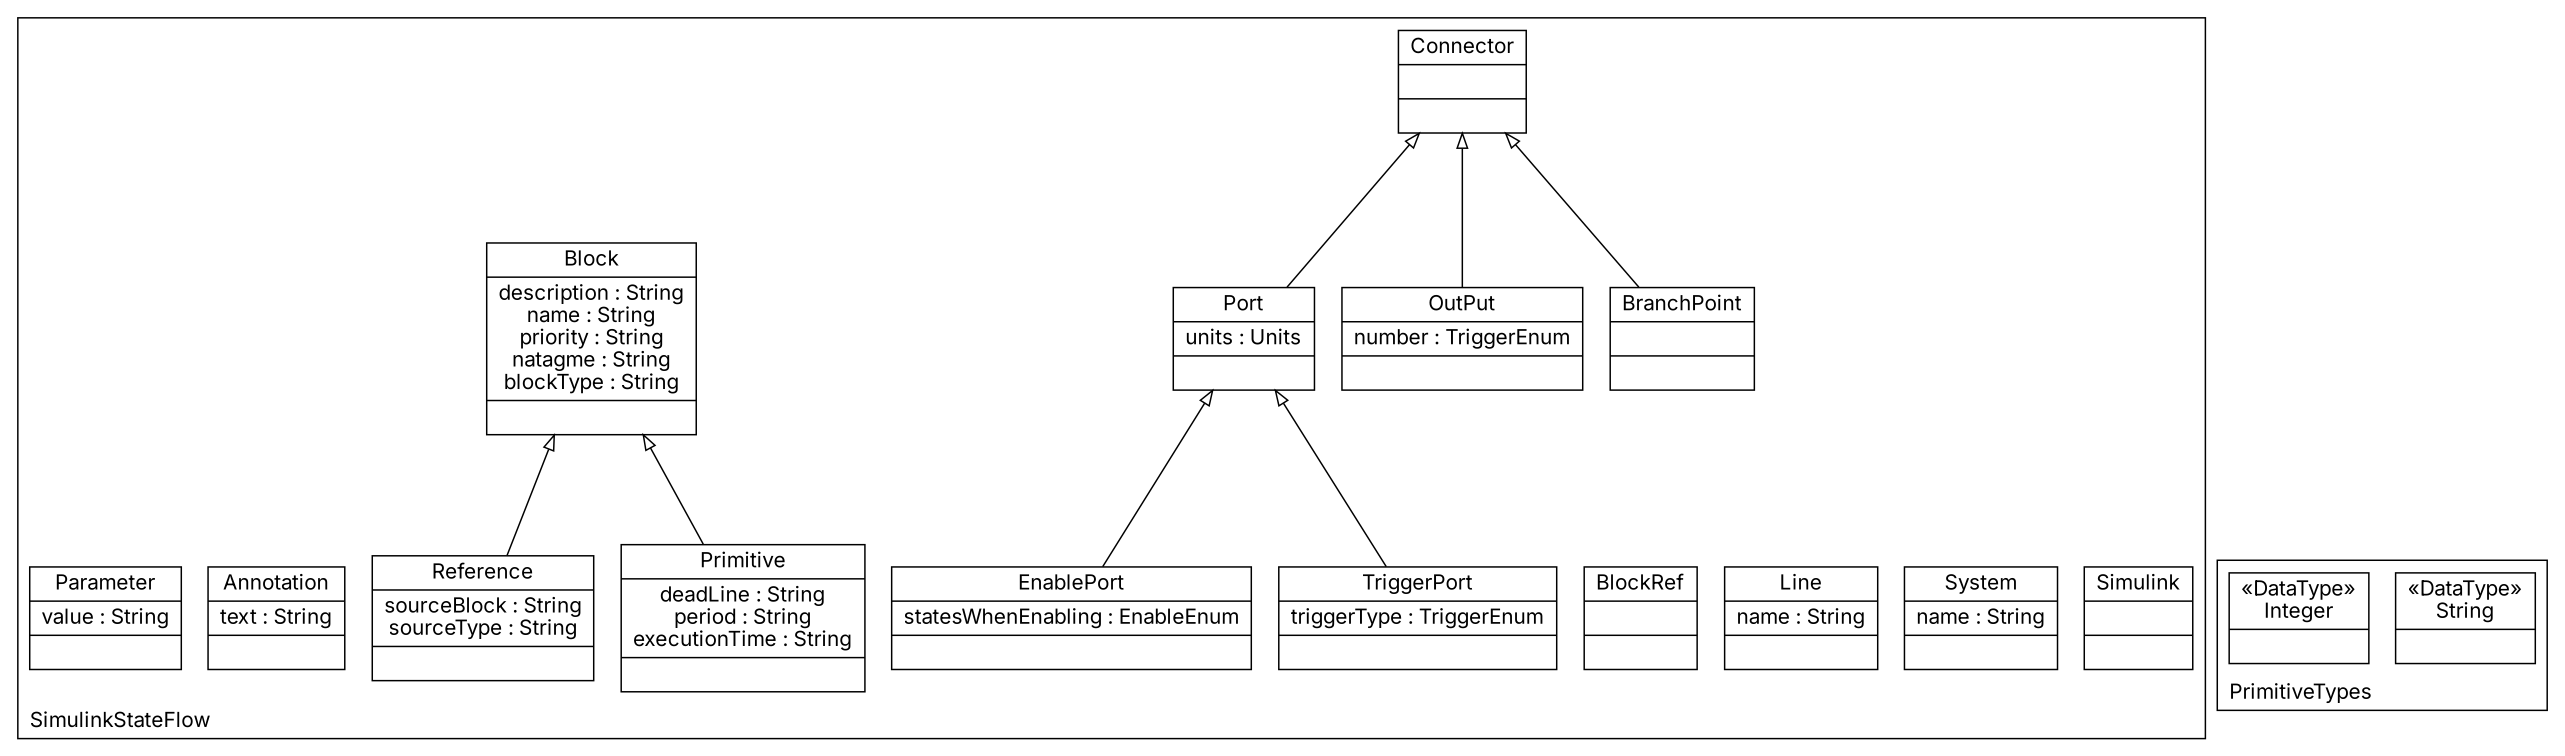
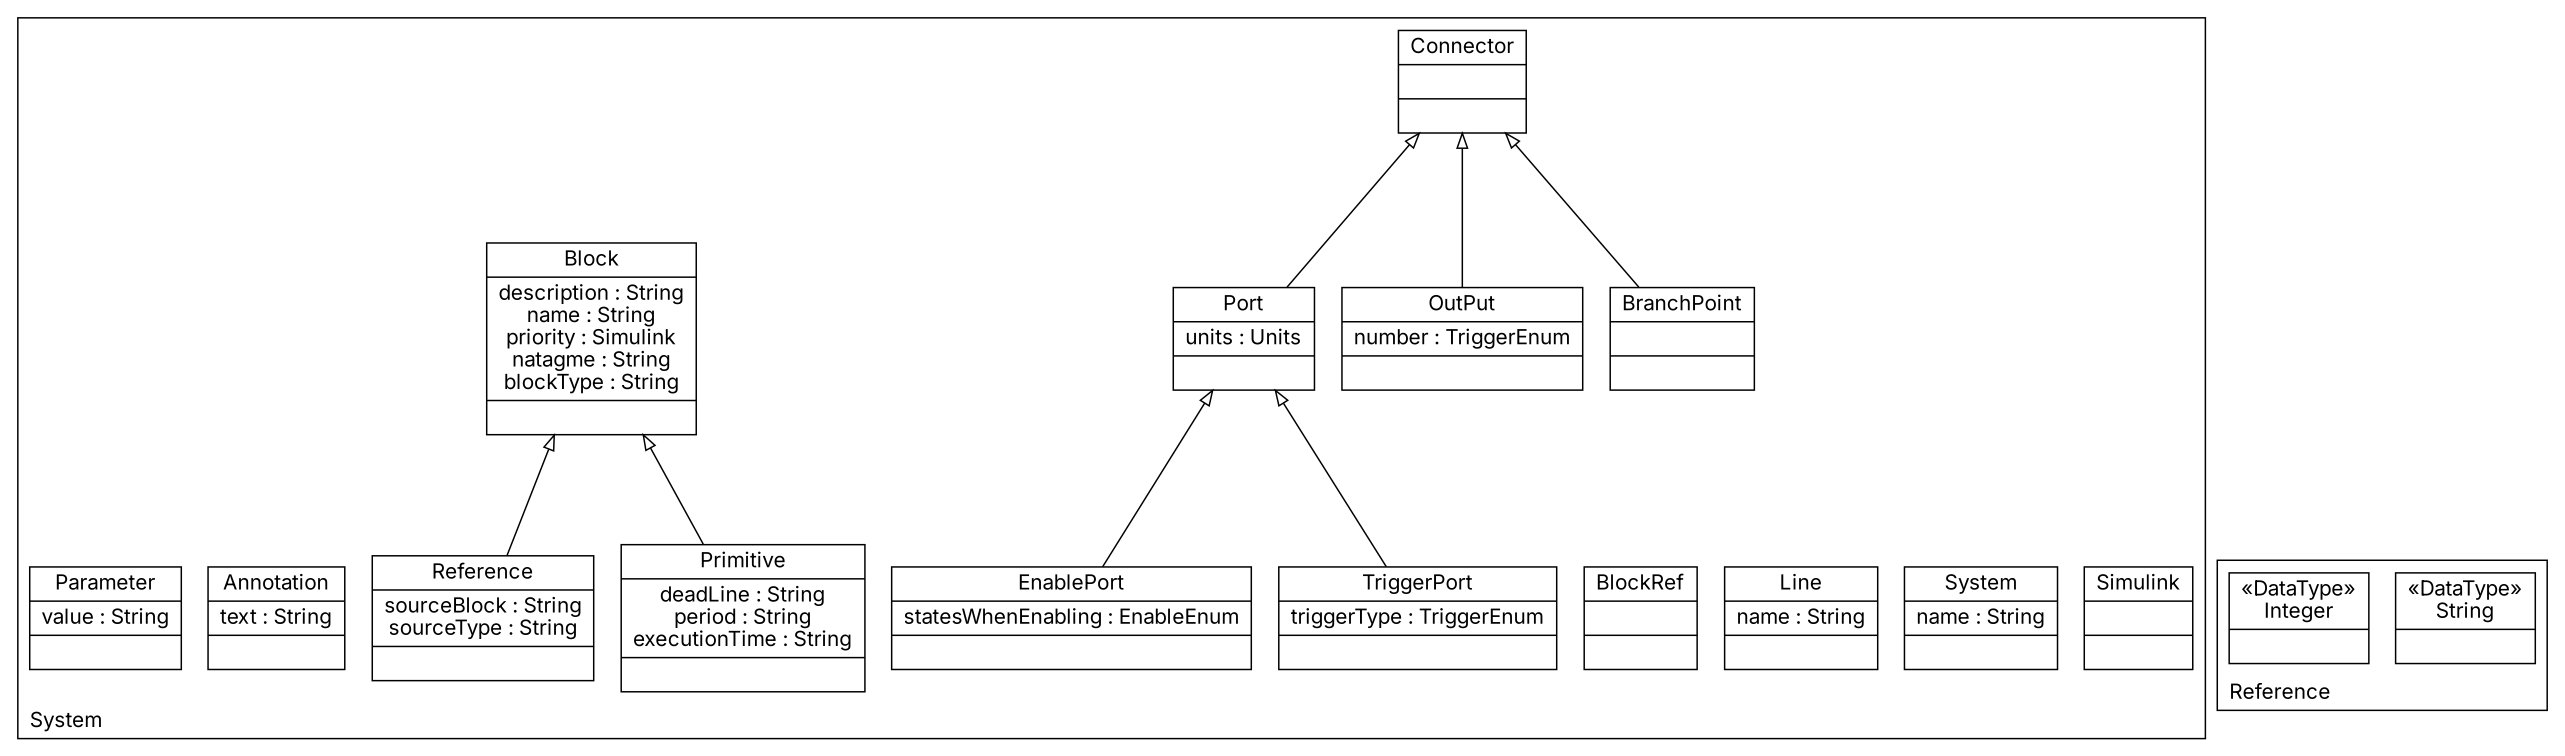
(591, 338) -> (591, 338)
(2301, 693) -> (2280, 693)
(120, 722) -> (66, 722)
